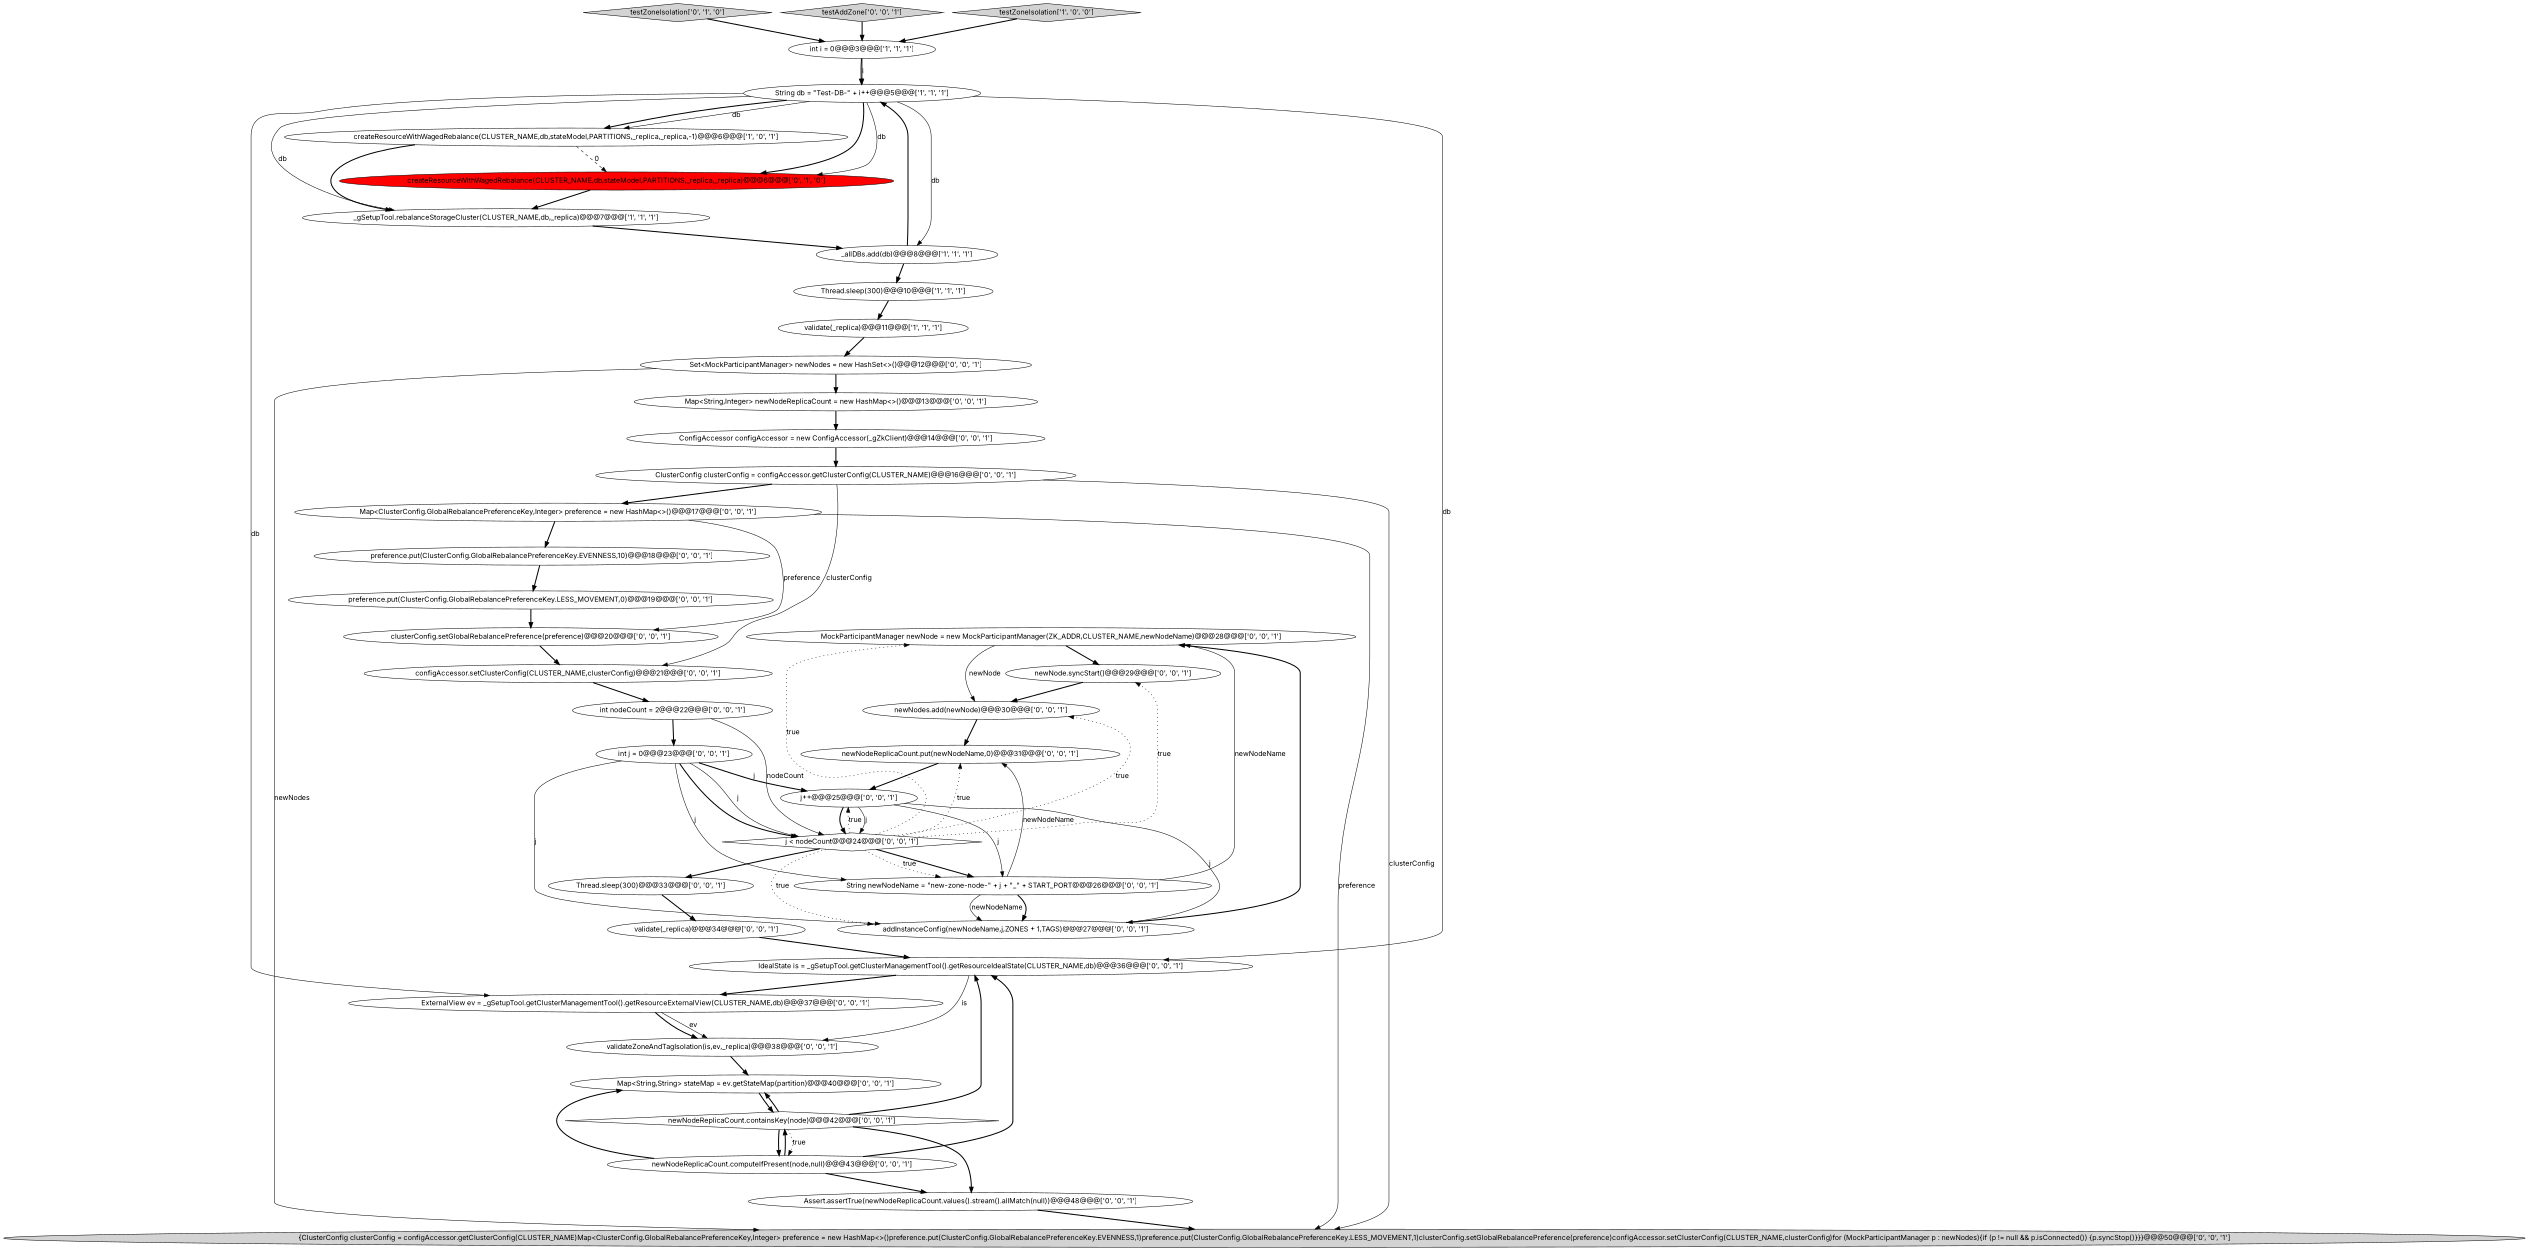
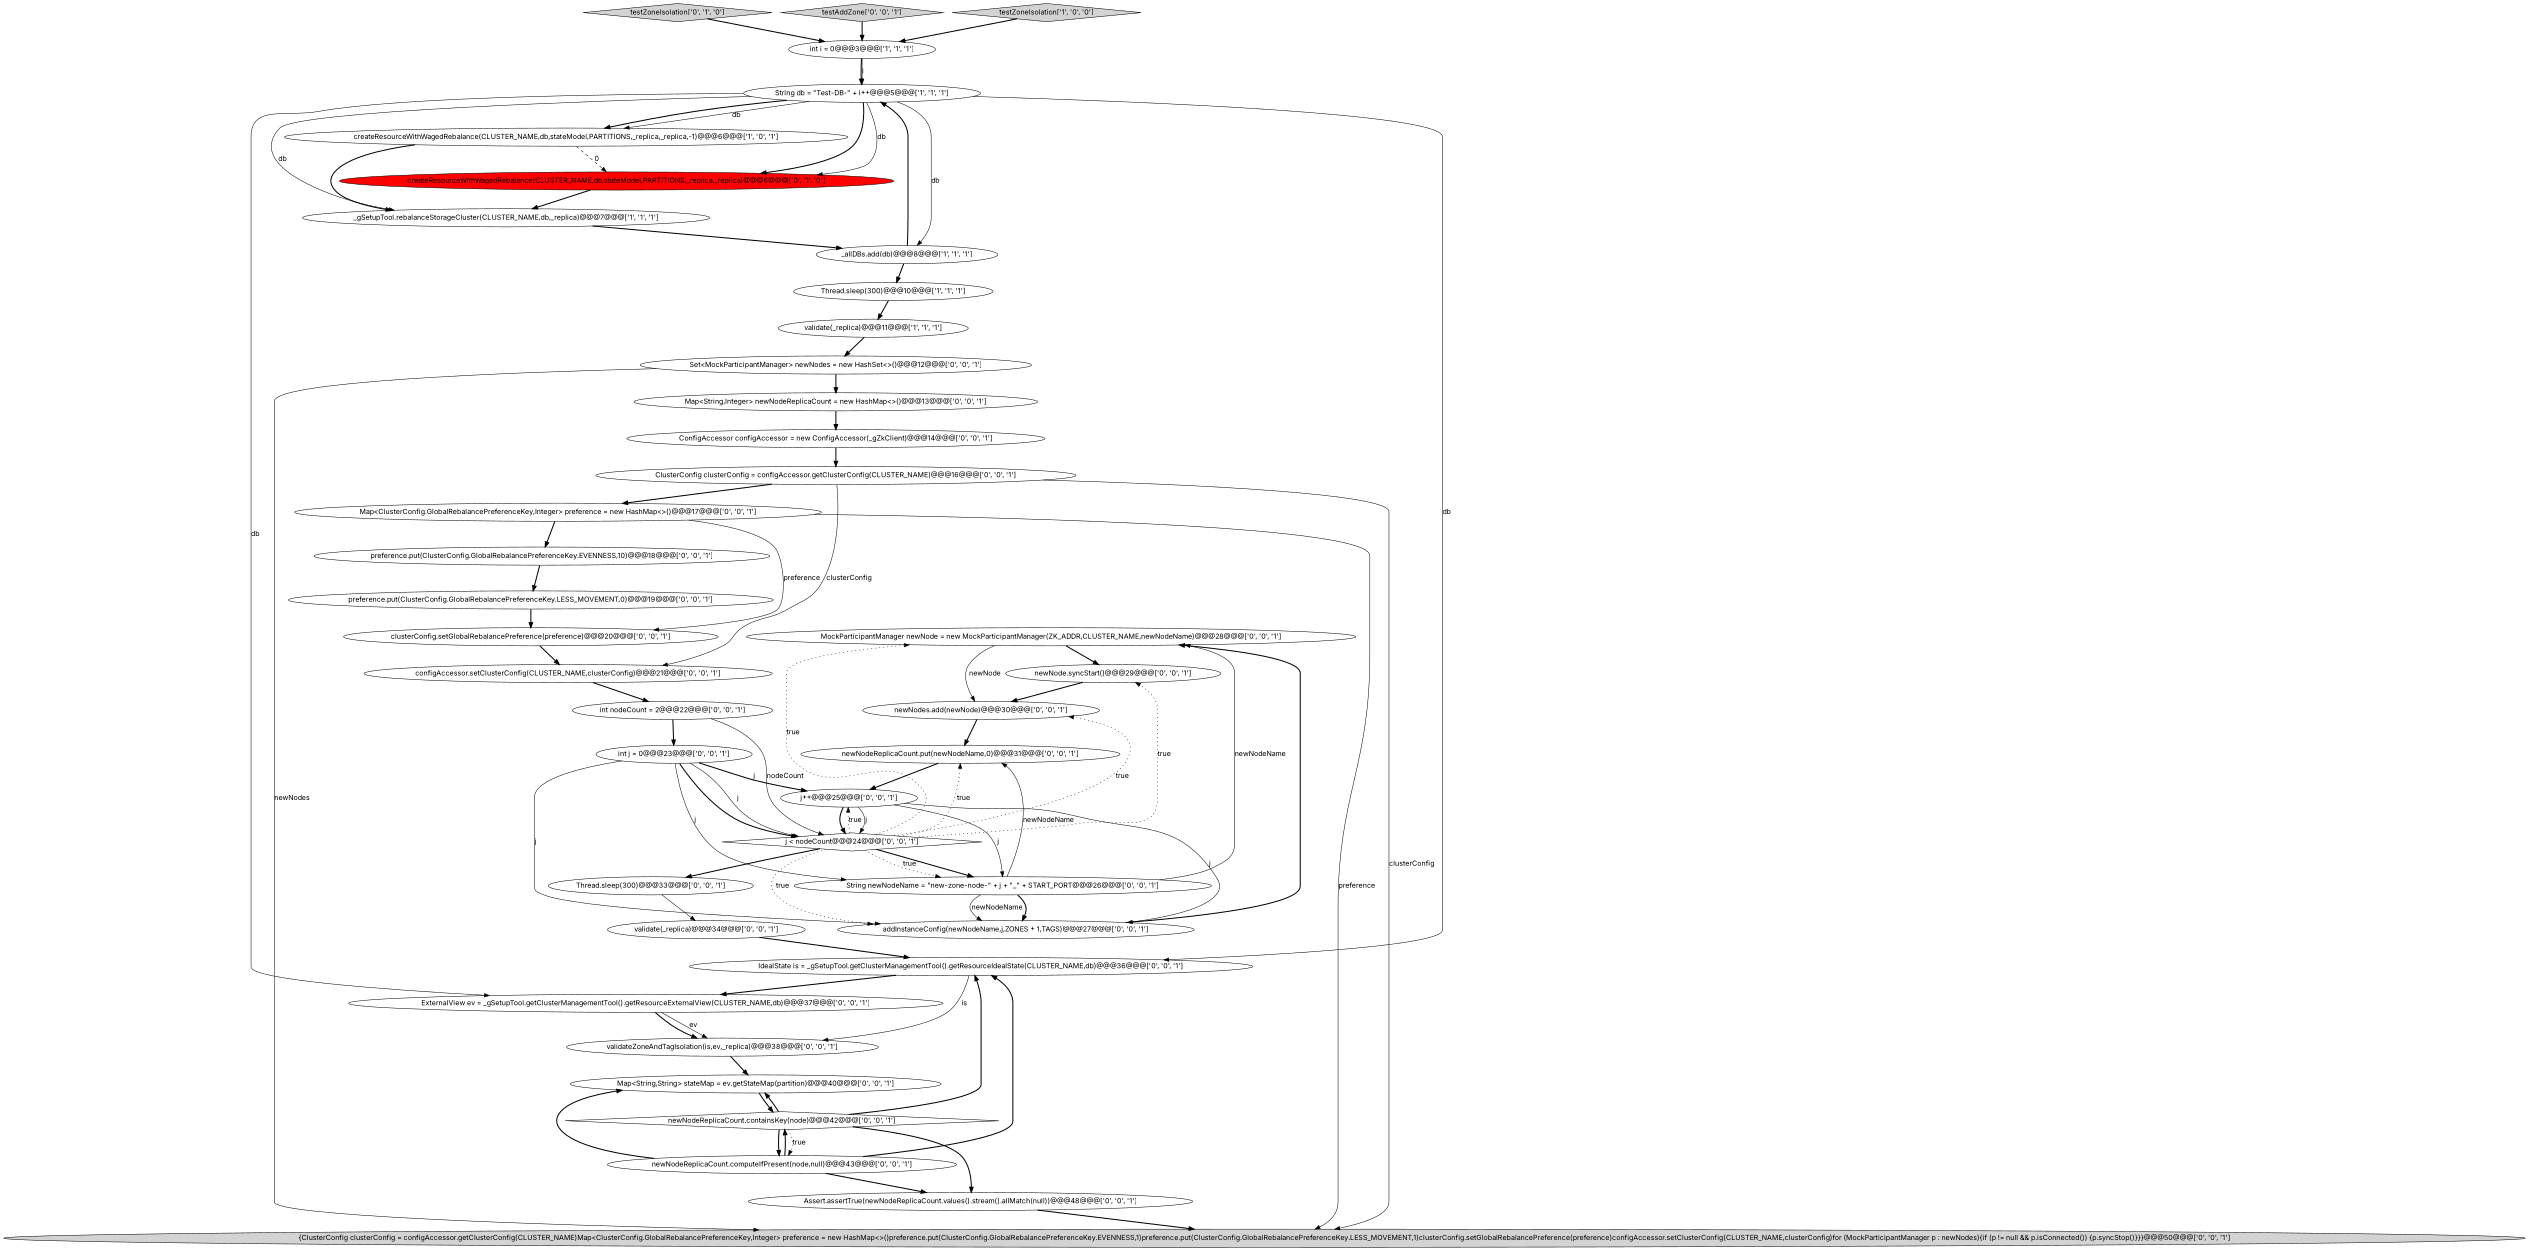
(677, 906) -> (677, 906)
